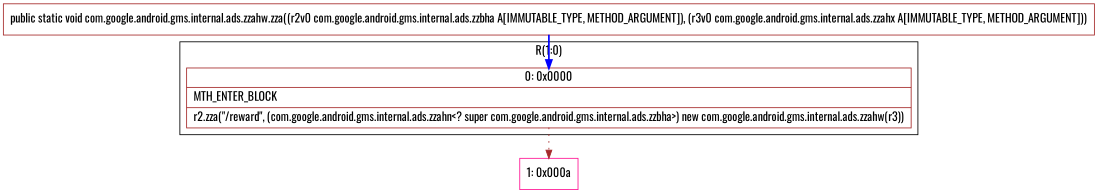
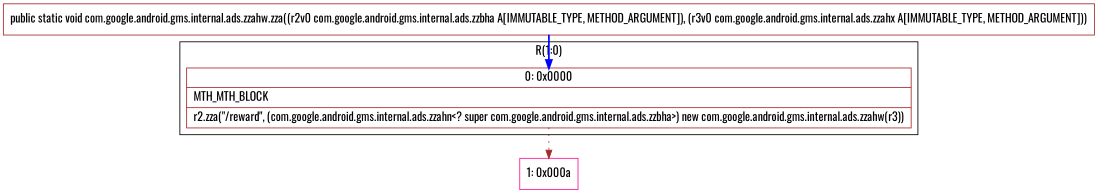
(236, 97) -> (231, 97)
